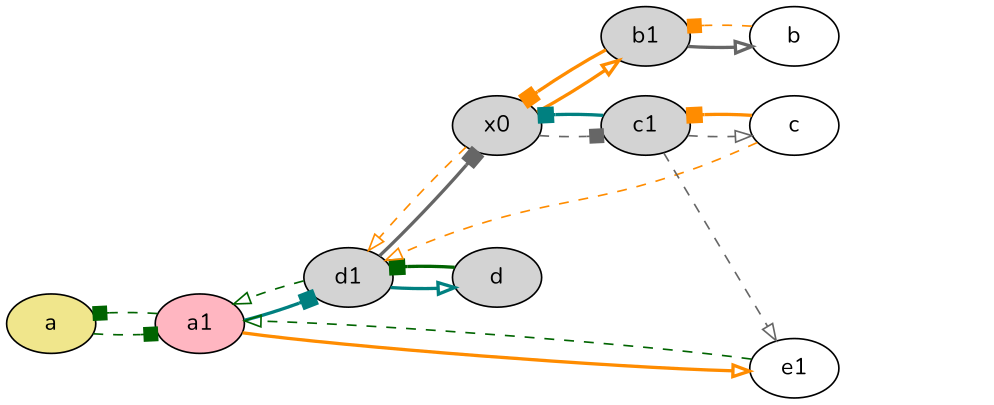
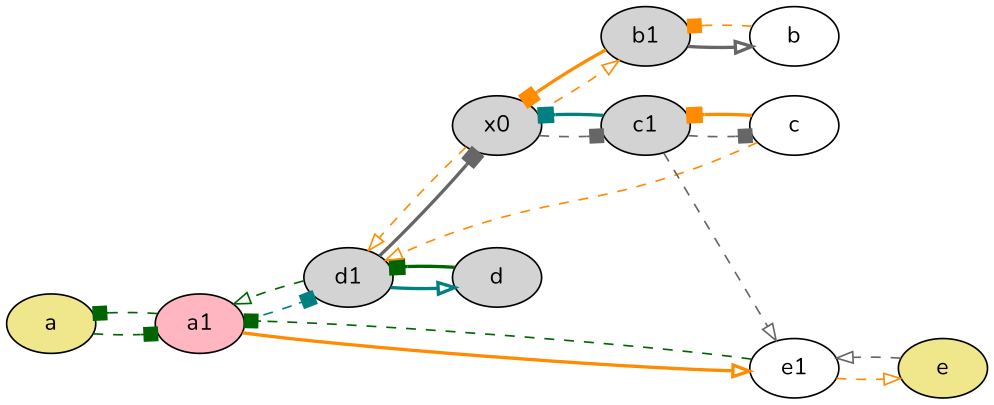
(572, 92) -> (572, 92)
(712, 137) -> (712, 137)
(275, 312) -> (275, 312)
(507, 336) -> (507, 336)
none -> (943, 368)
